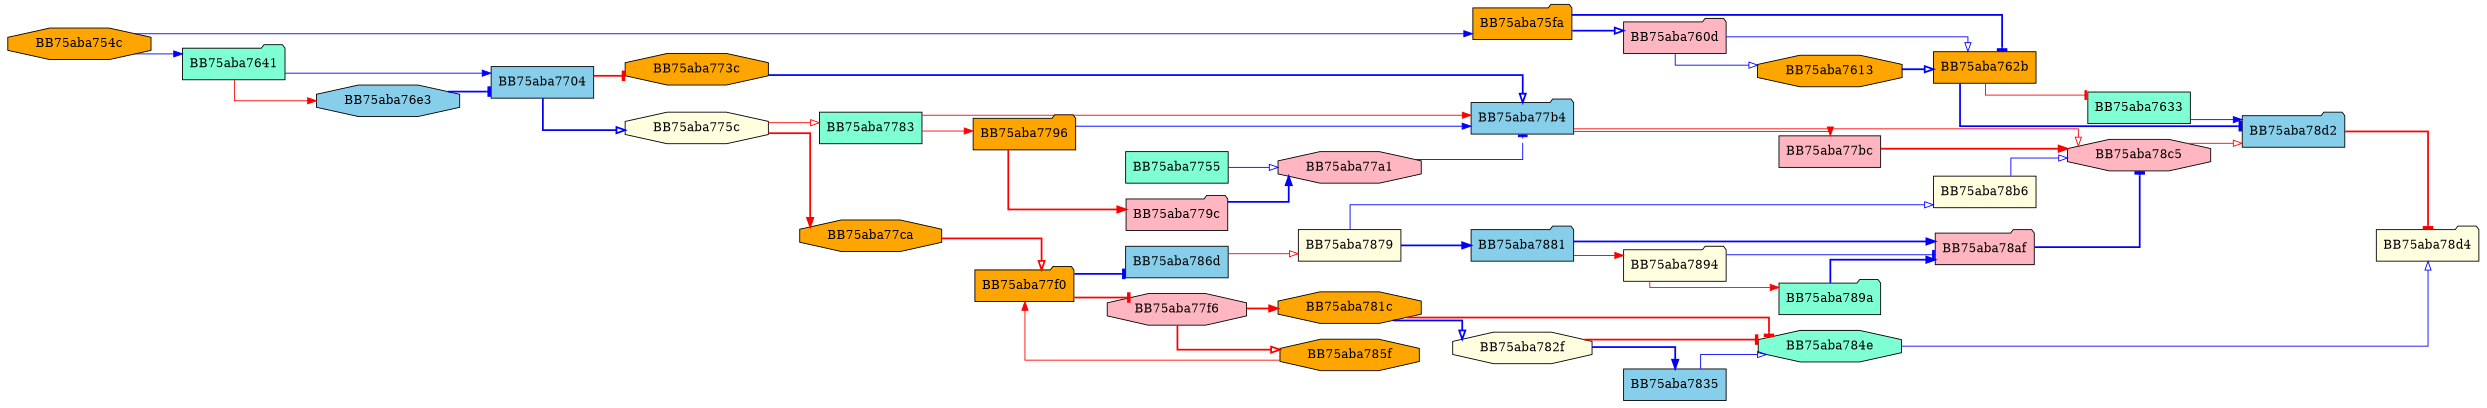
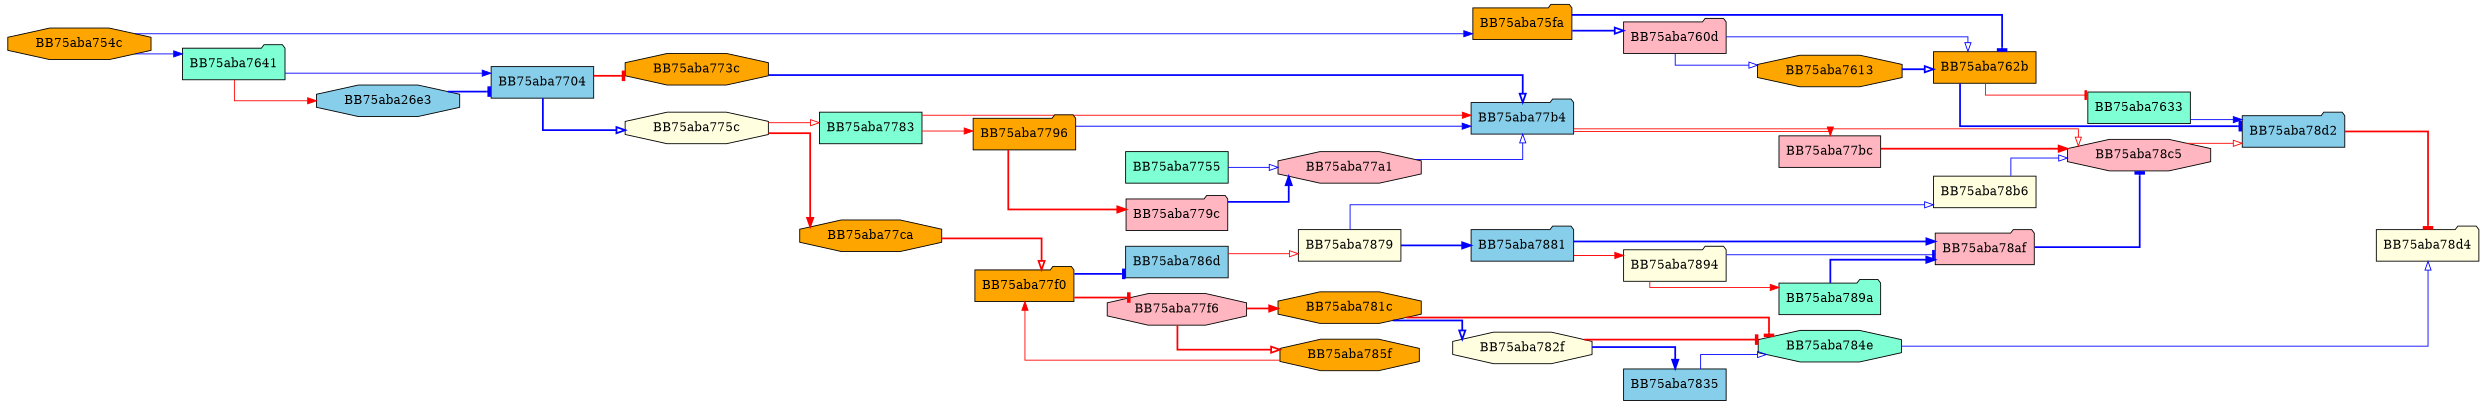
(388, 101) -> (388, 101)
(1477, 160) -> (1477, 160)
